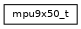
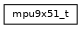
(41, 14) -> (41, 14)
